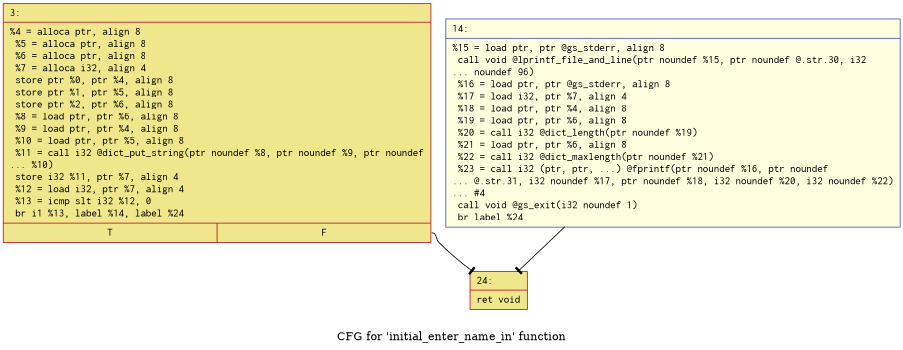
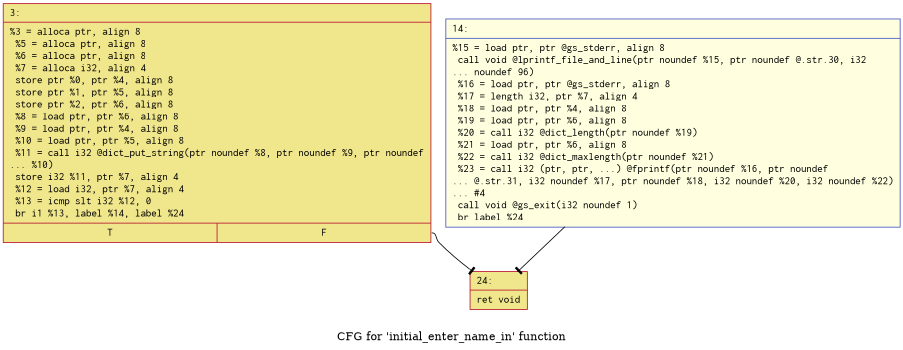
(75, 31) -> (75, 31)
(540, 96) -> (545, 96)
